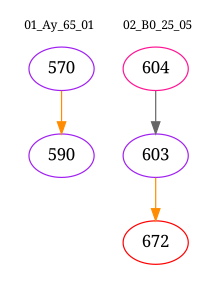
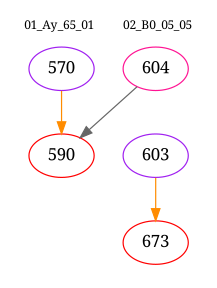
(158, 26) -> (158, 26)
(156, 106) -> (122, 101)
(62, 156) -> (62, 156)
(156, 243) -> (156, 243)
